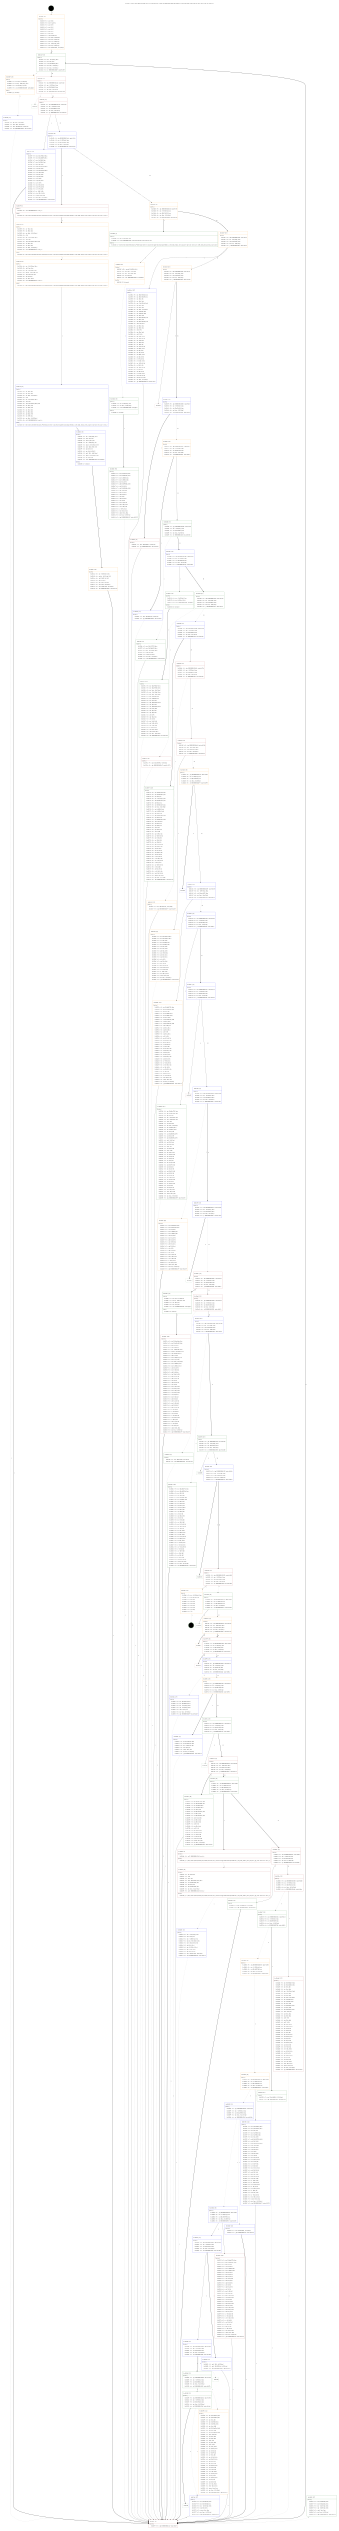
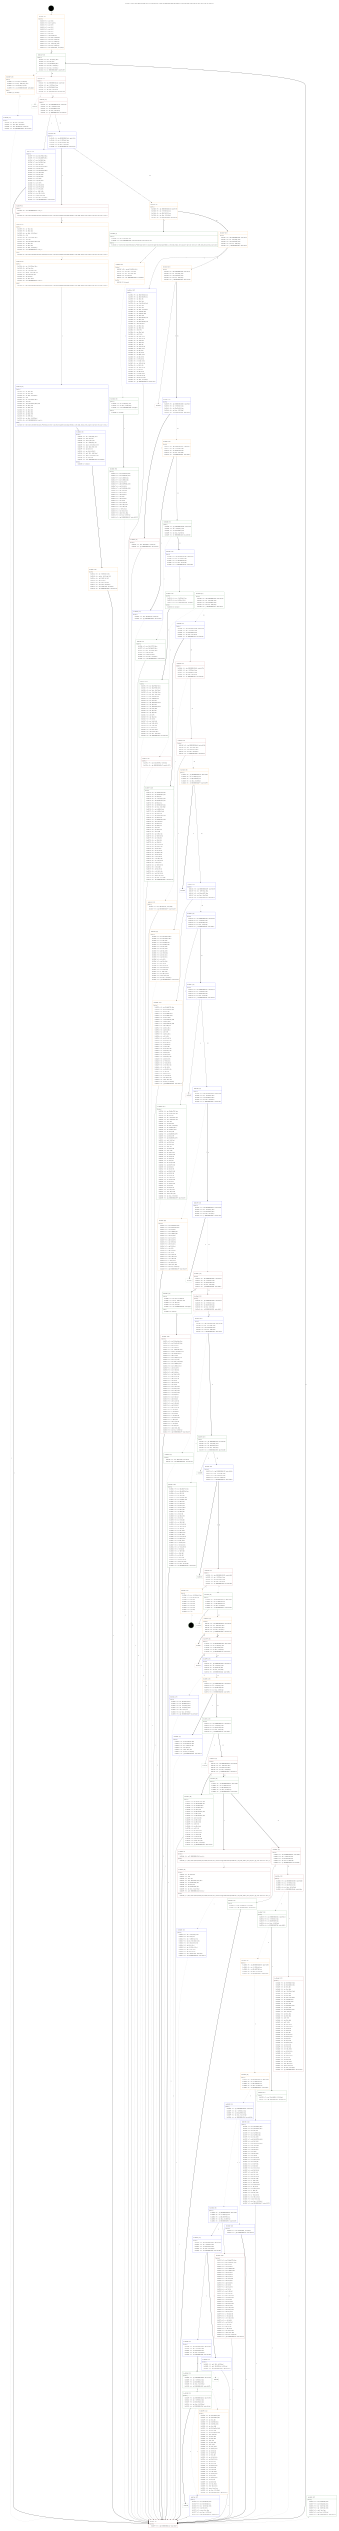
(195, 579) -> none
